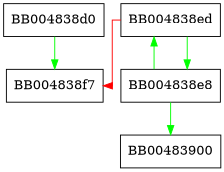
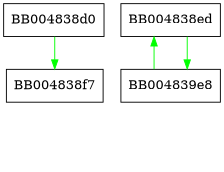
(112, 49) -> none
(171, 86) -> (171, 86)
(171, 151) -> none
